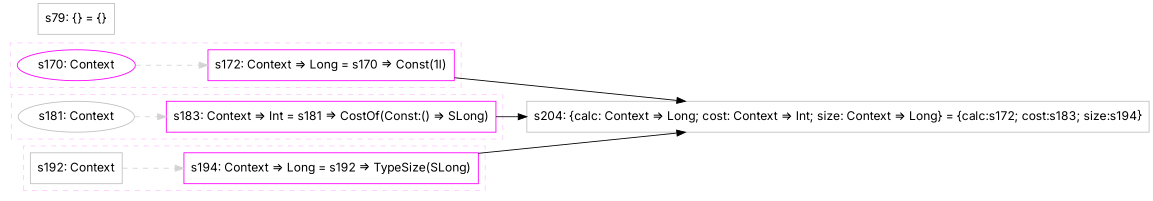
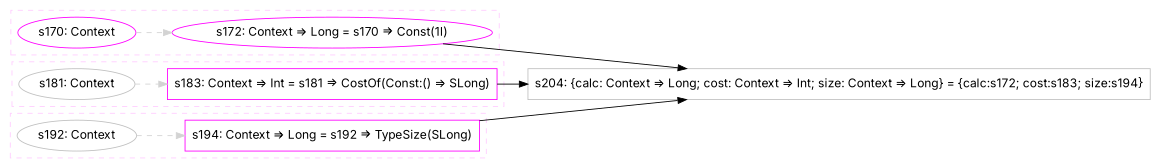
(76, 19) -> none
(331, 65) -> (332, 33)
(76, 168) -> (77, 136)
